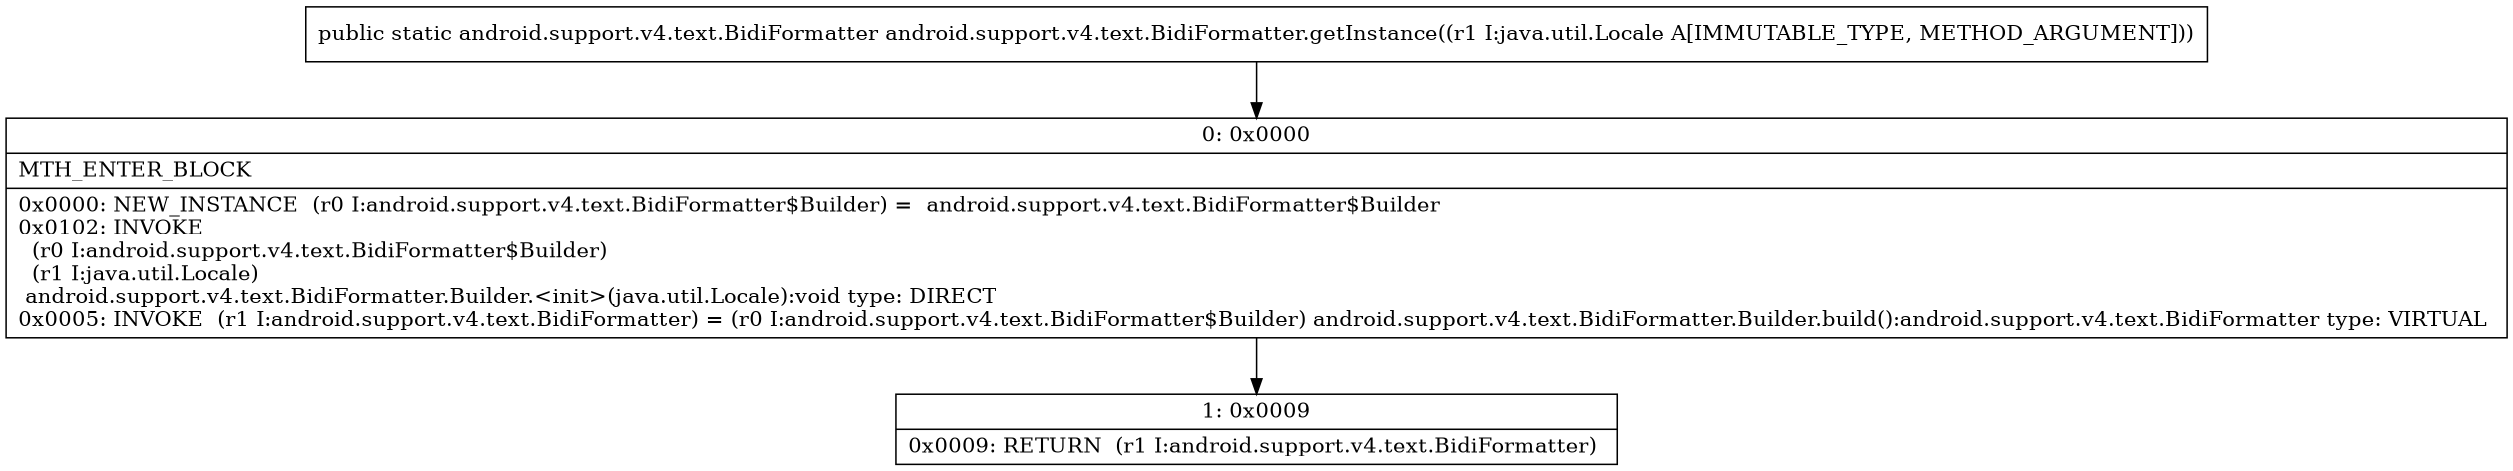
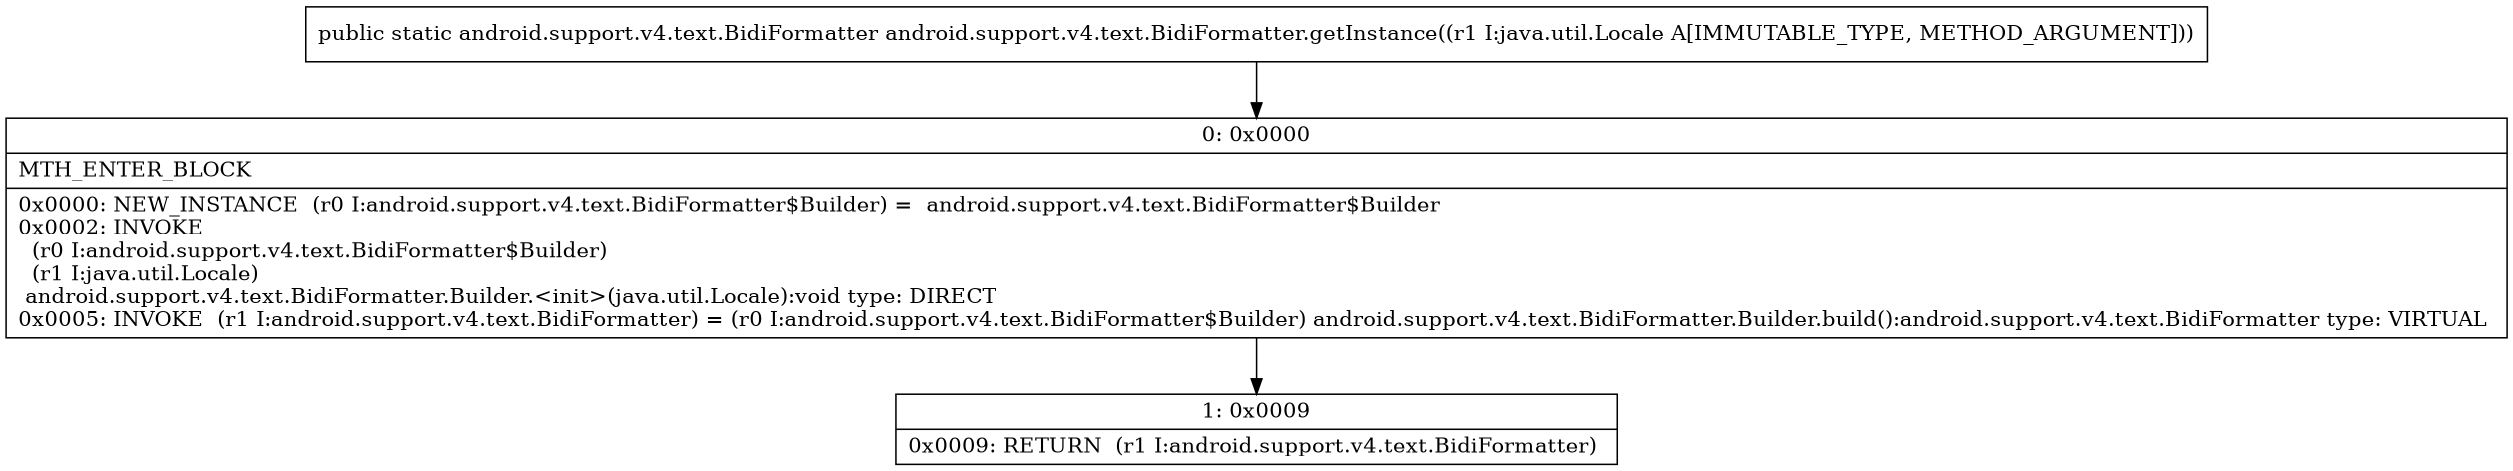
(118, 228) -> (118, 228)
